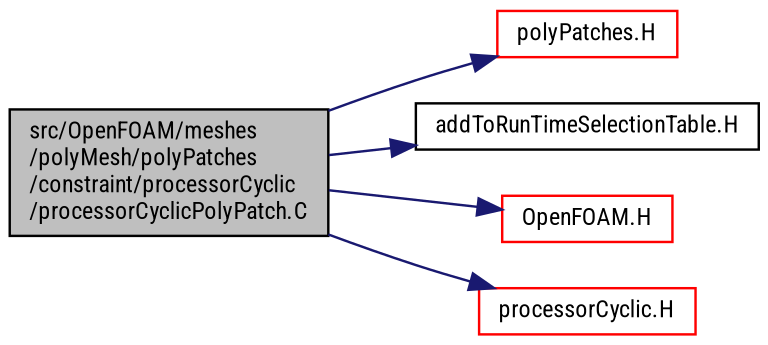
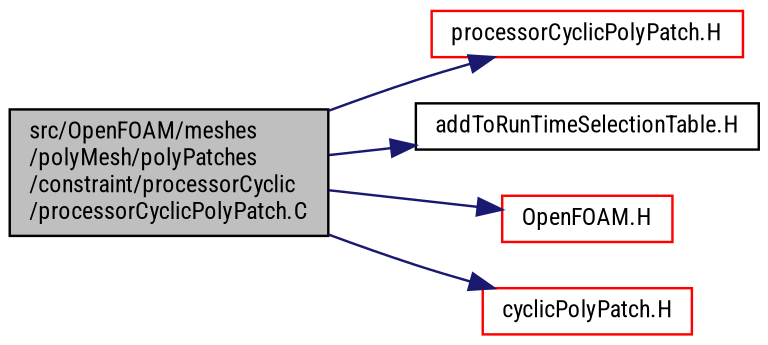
(587, 34) -> (587, 34)
(587, 311) -> (587, 311)
